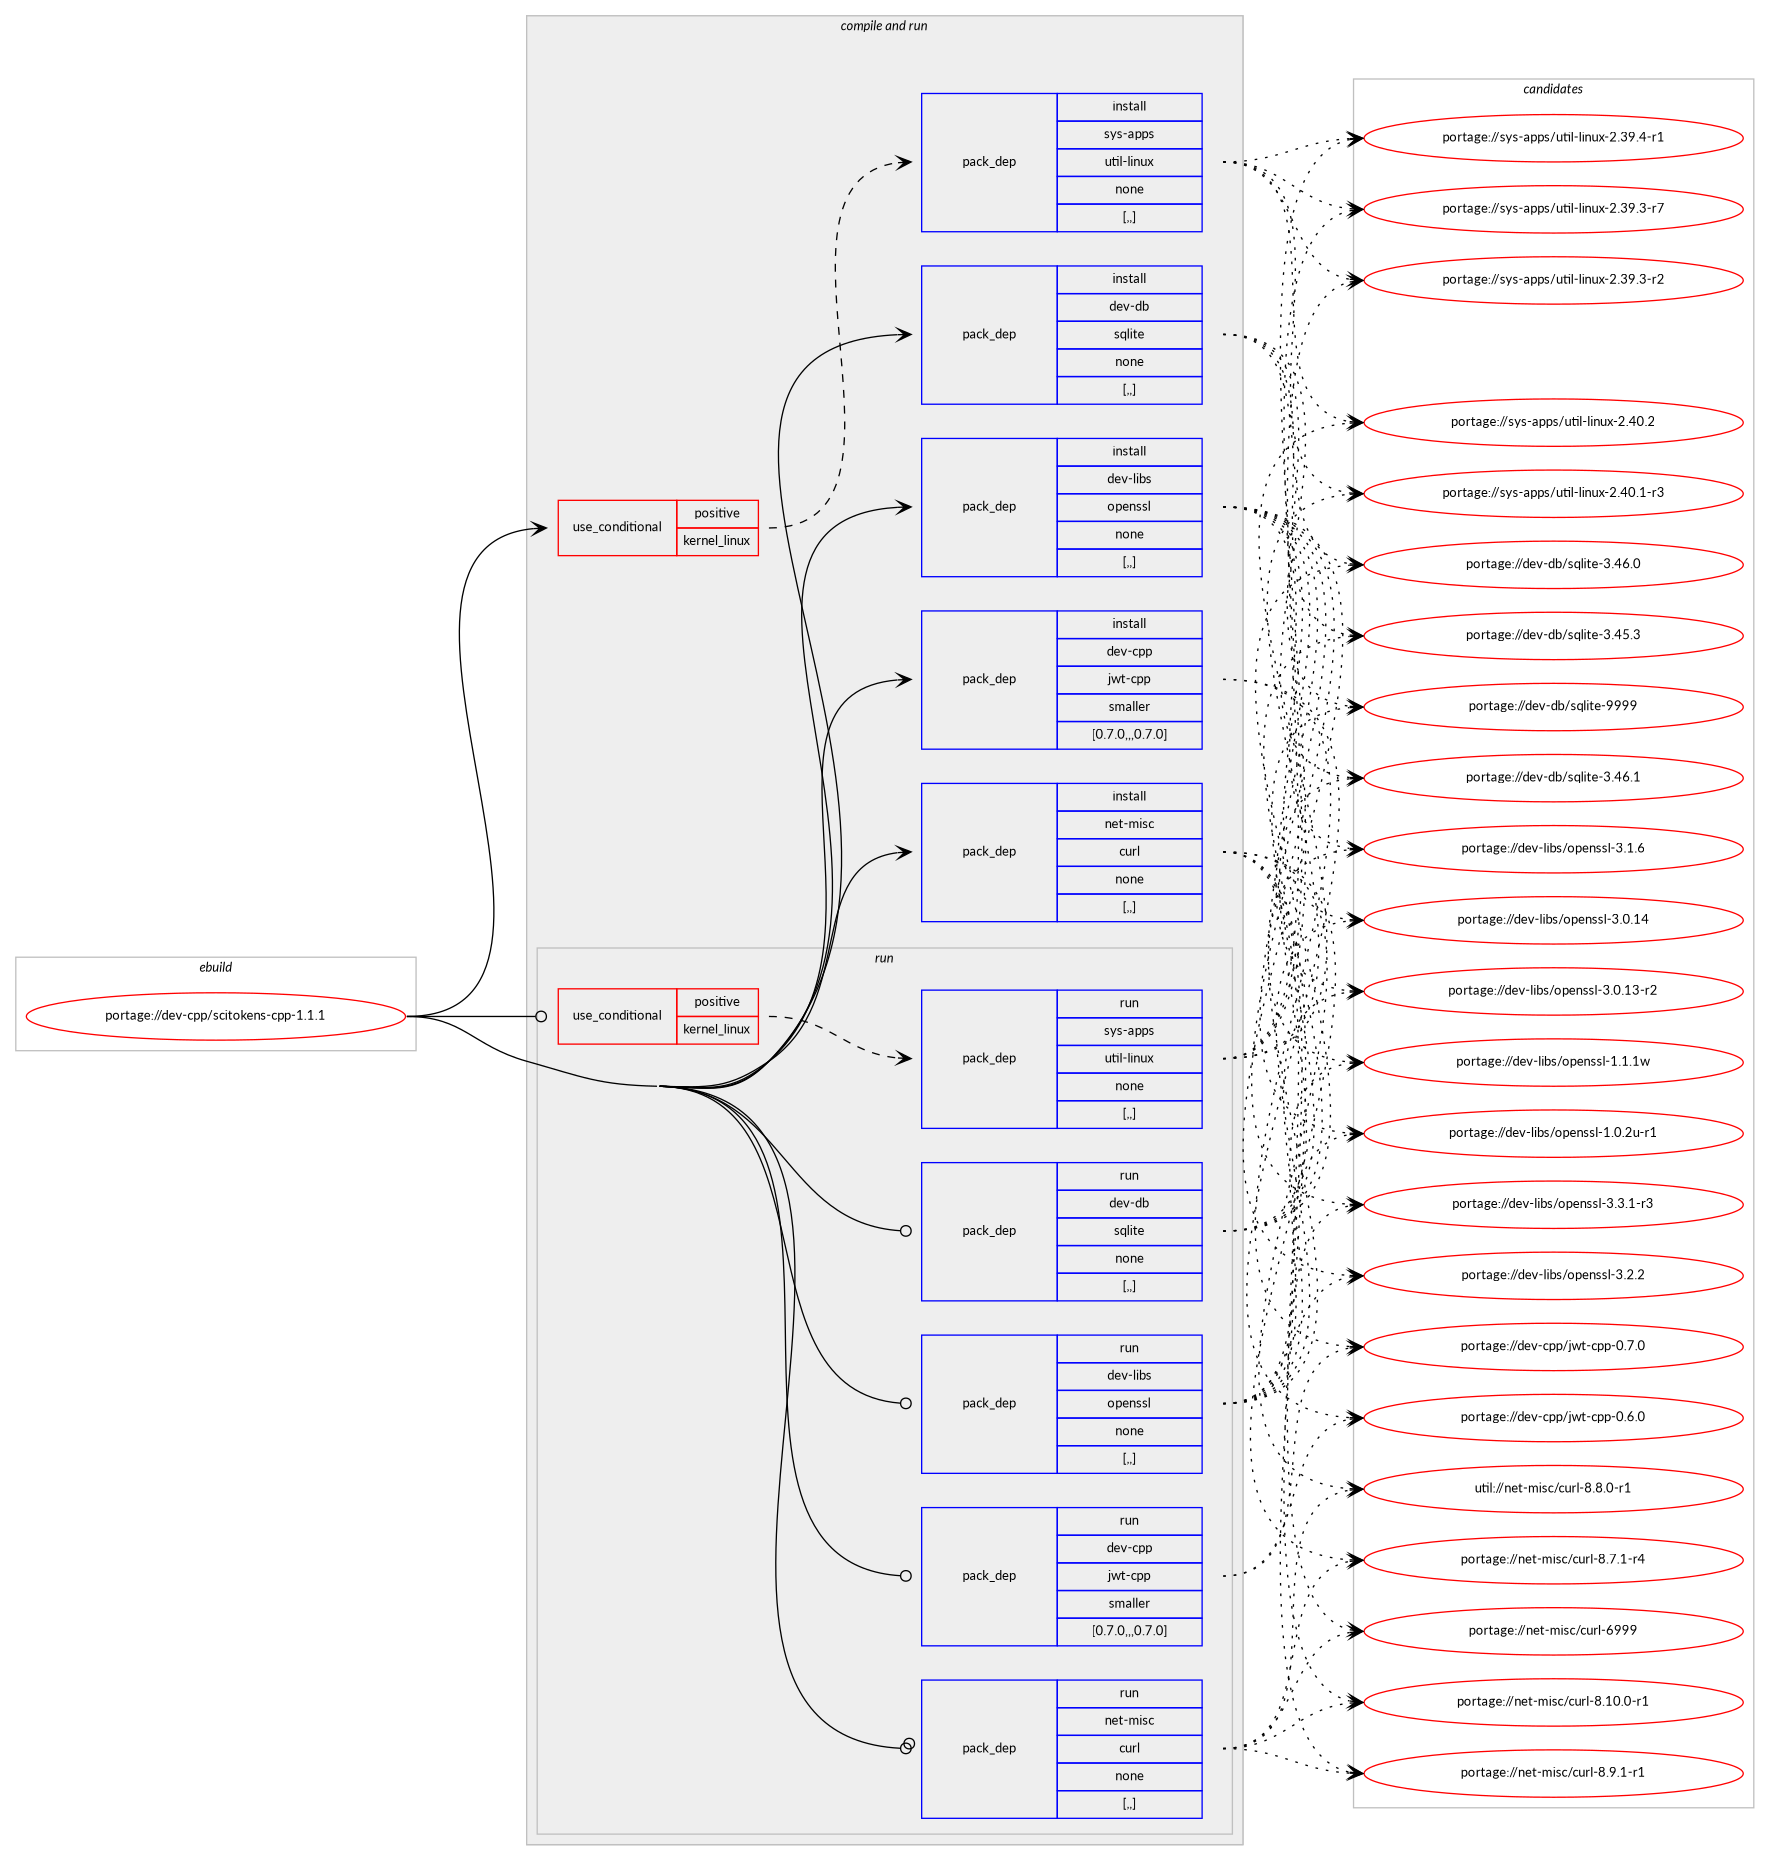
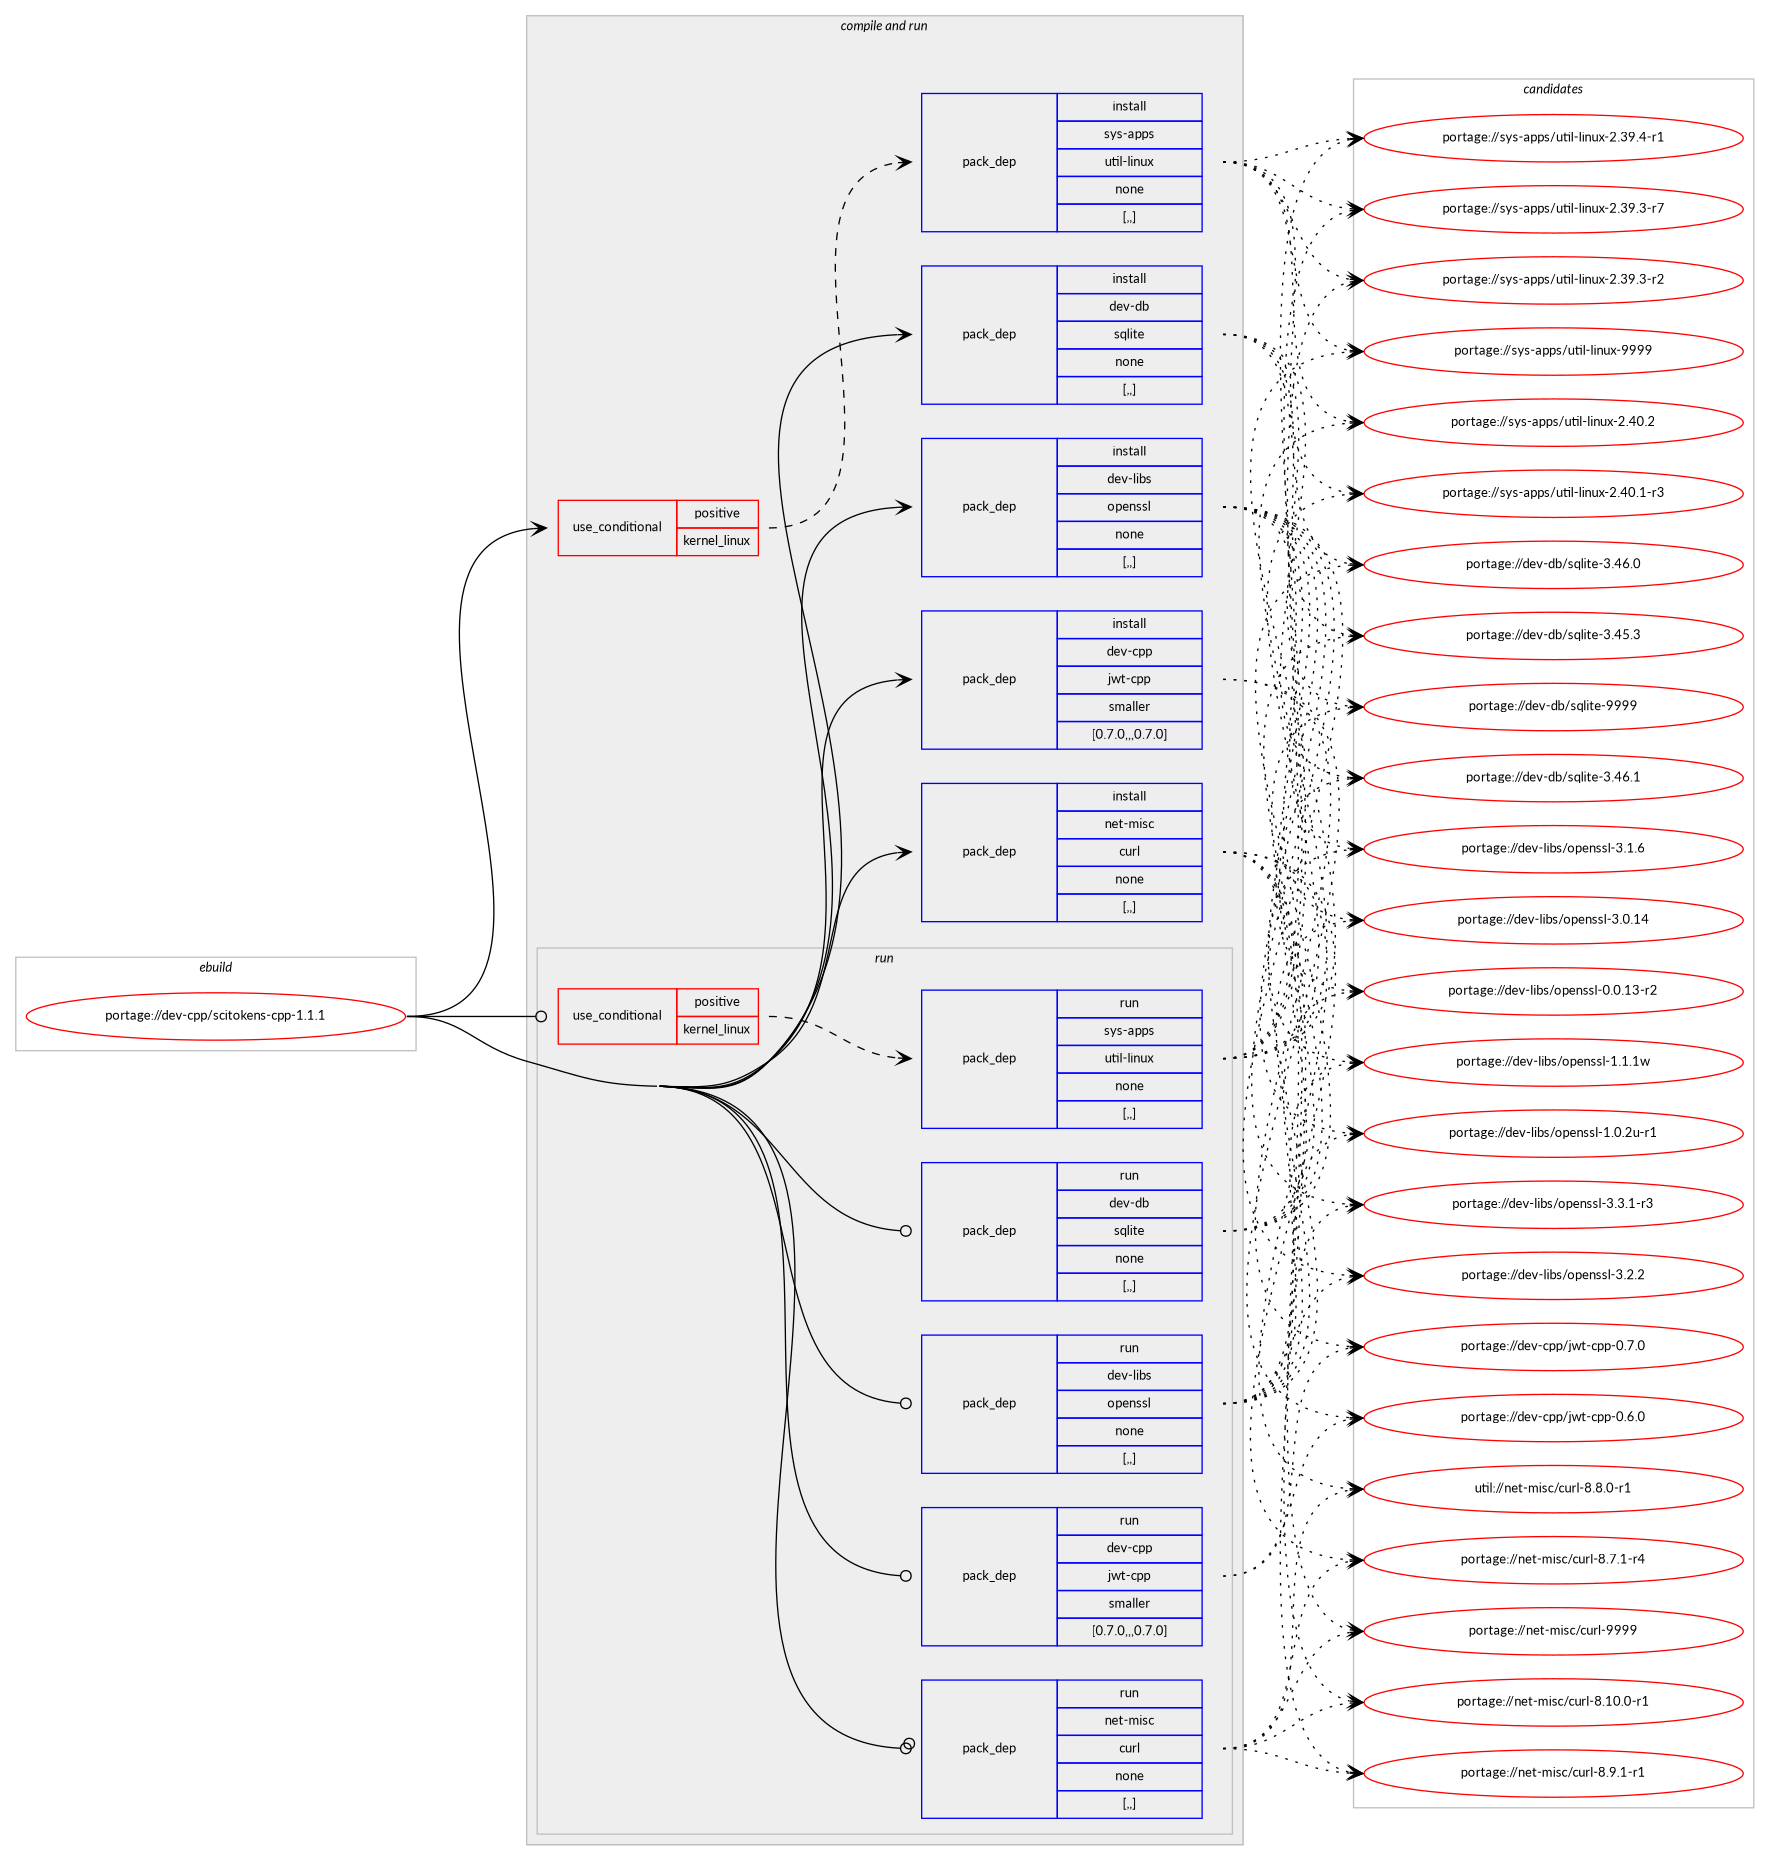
none -> (1554, 352)
(1554, 991) -> (1554, 991)
(1554, 1631) -> (1554, 1631)
